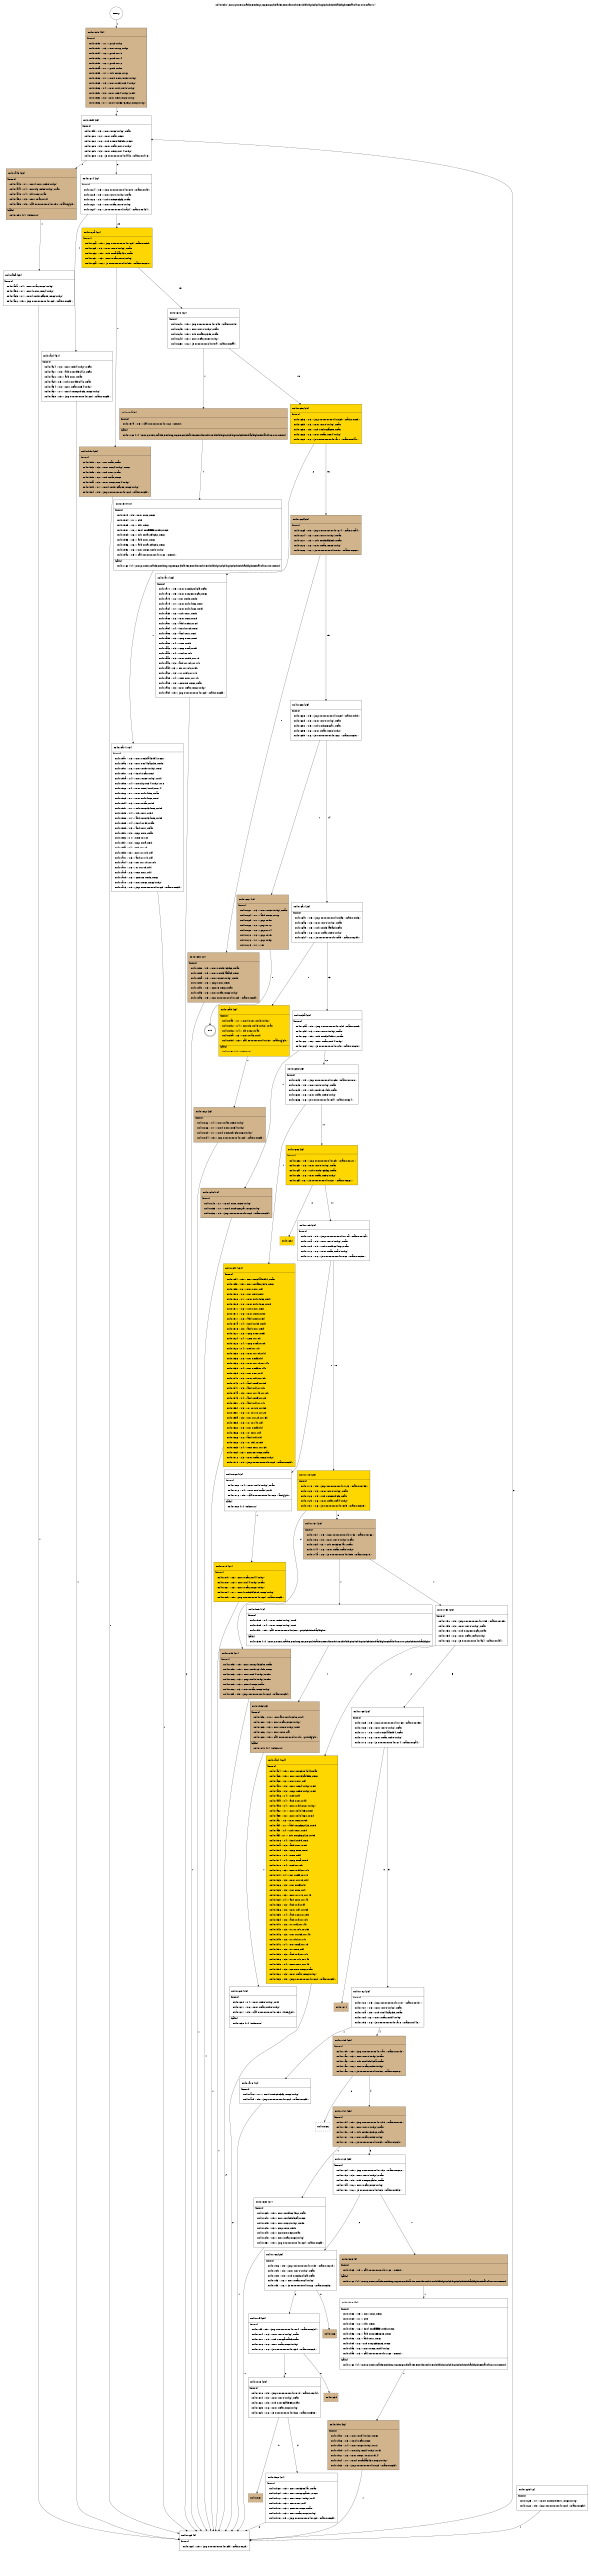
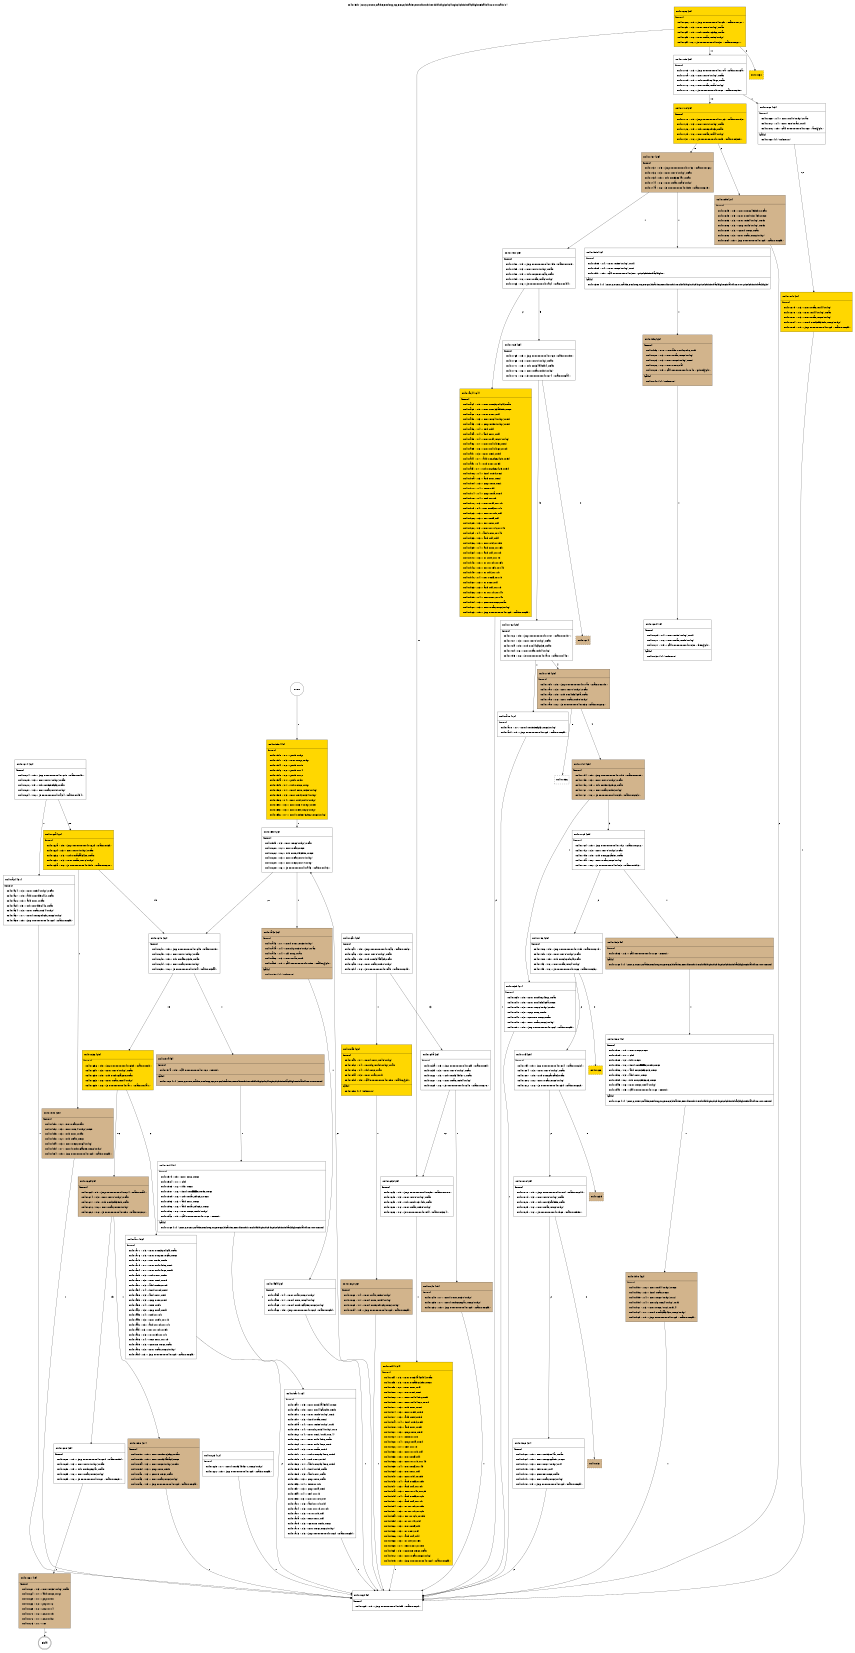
(116, 13) -> (297, 689)
(116, 68) -> (297, 780)
(116, 167) -> (240, 902)
(327, 821) -> none
(210, 1031) -> (45, 1643)
(322, 1124) -> (417, 493)
(257, 1515) -> (802, 172)
(330, 2334) -> (596, 1070)
